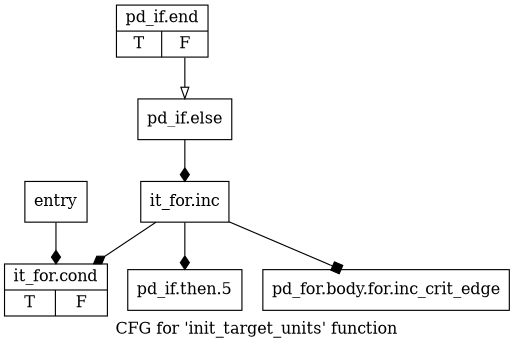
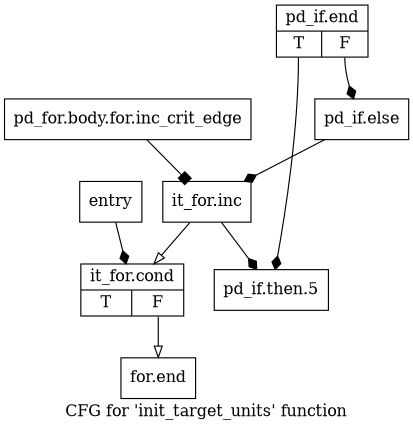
(185, 72) -> (346, 72)
none -> (293, 147)
(131, 239) -> (176, 239)
(280, 243) -> (163, 157)
none -> (158, 378)
